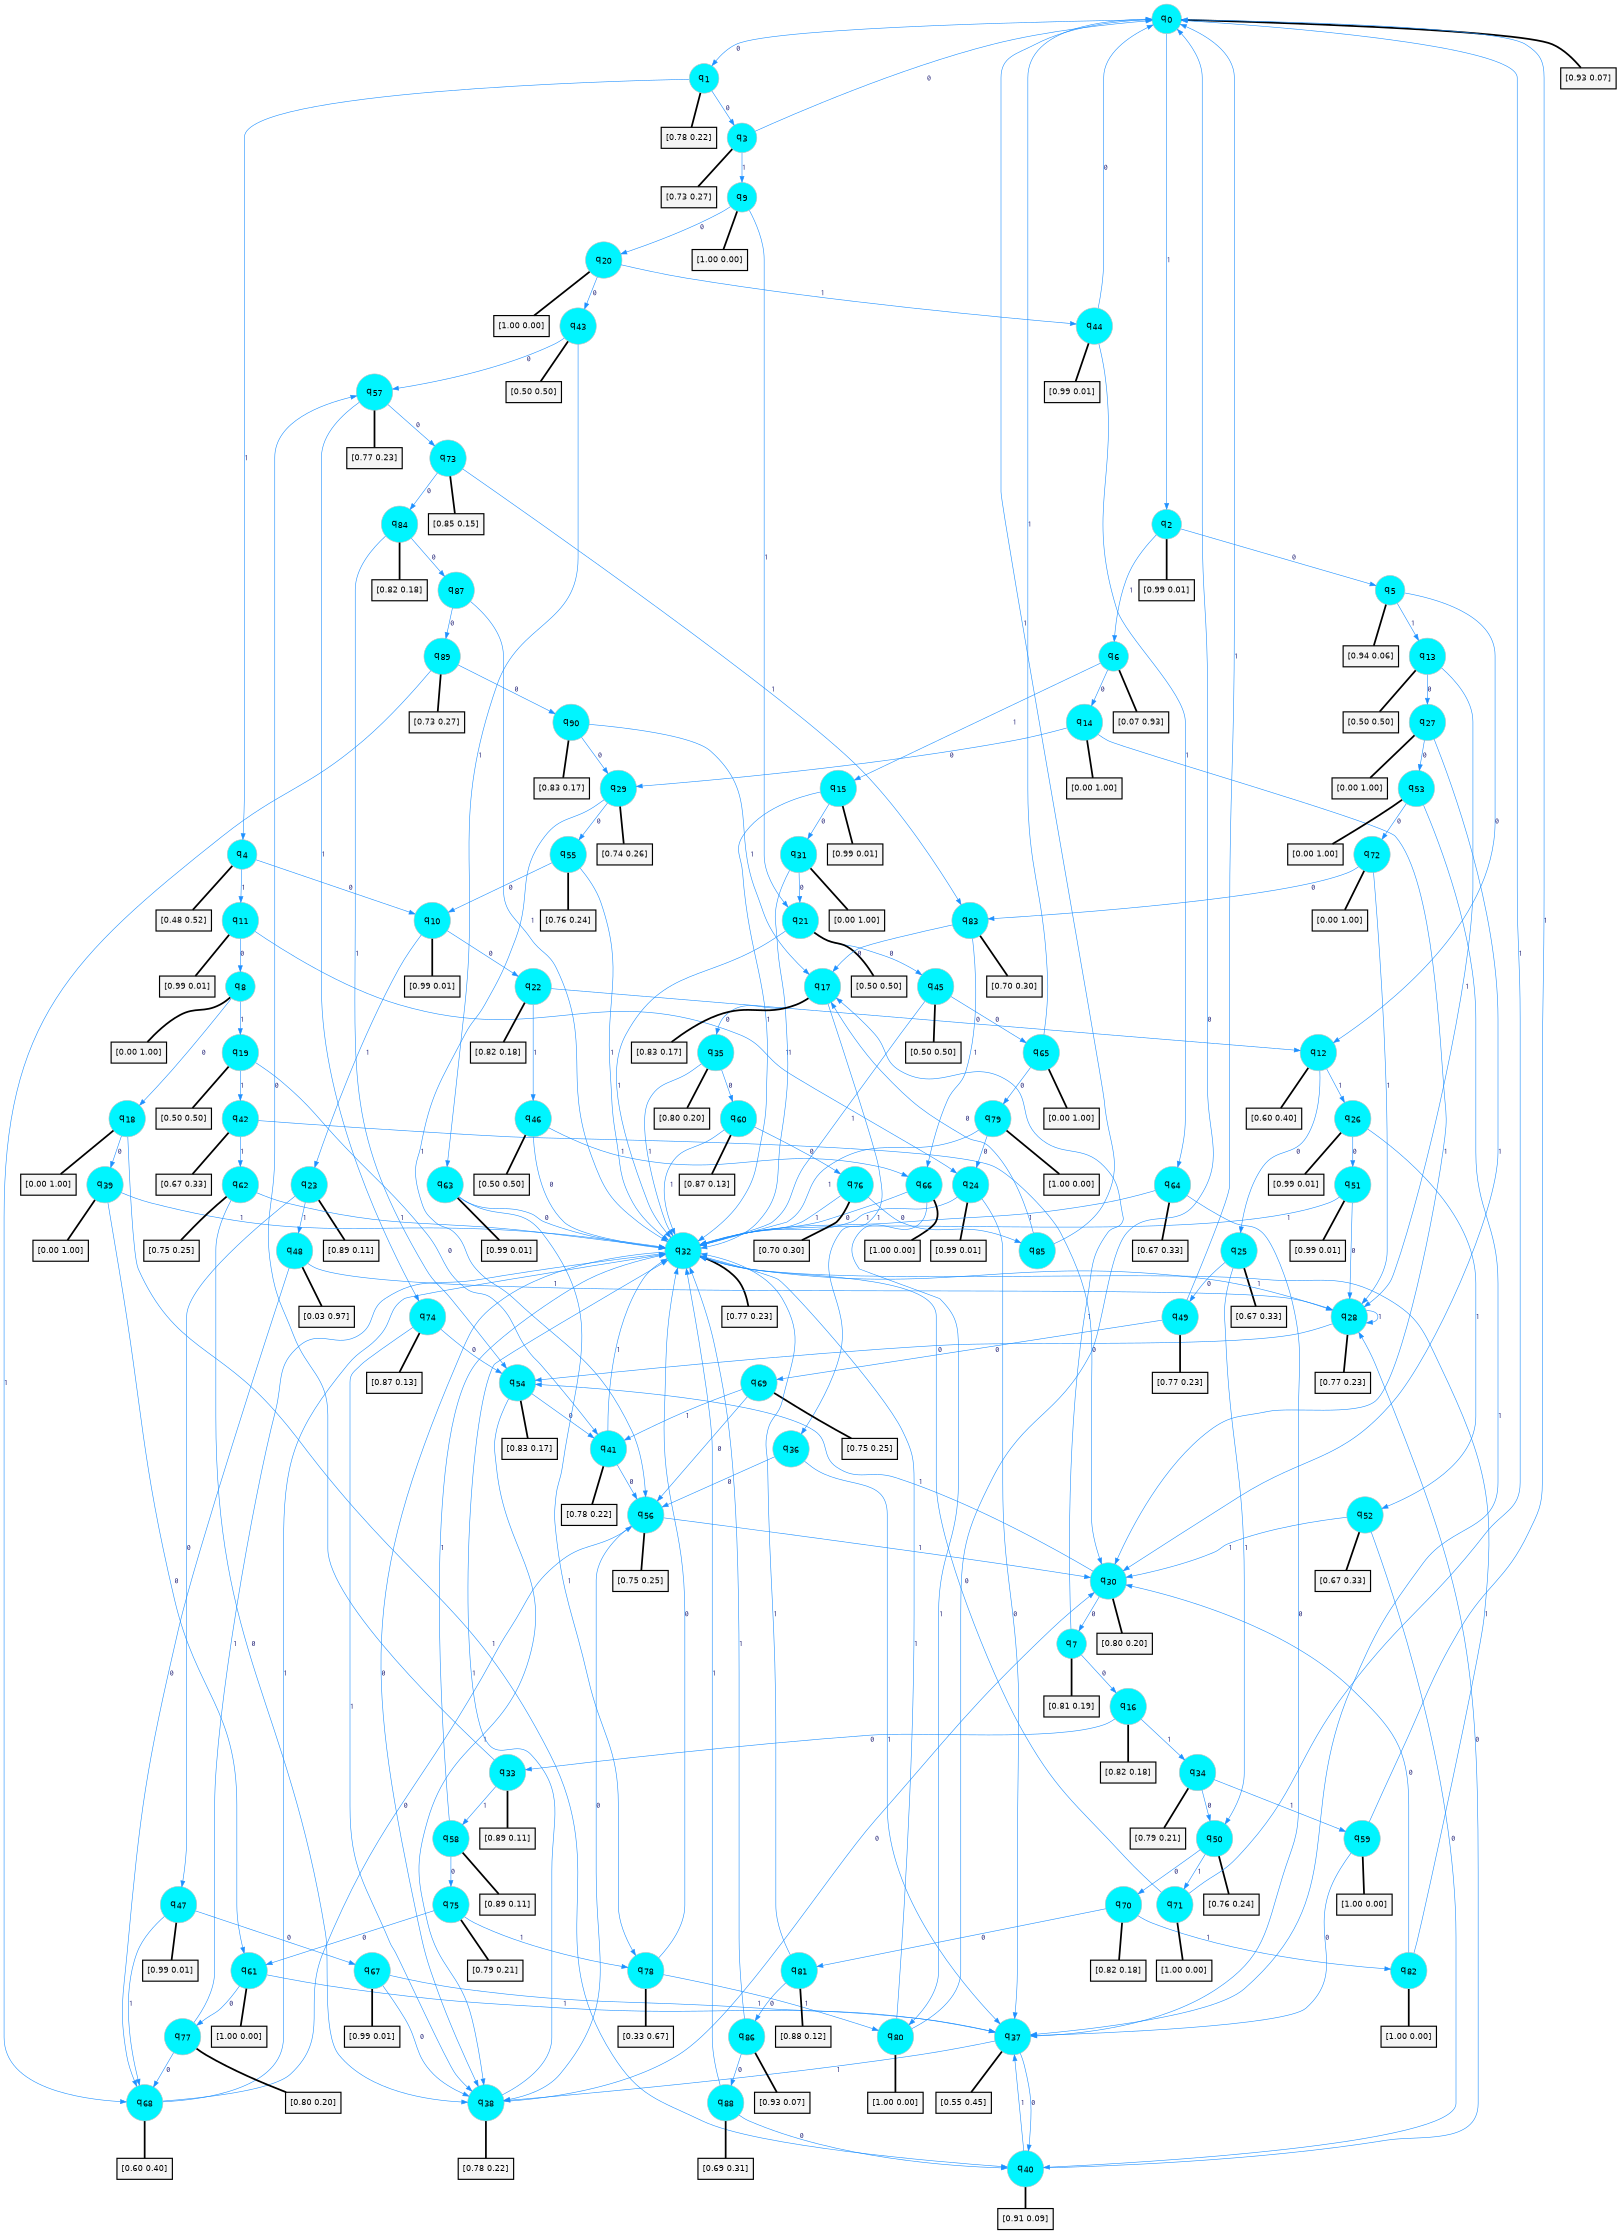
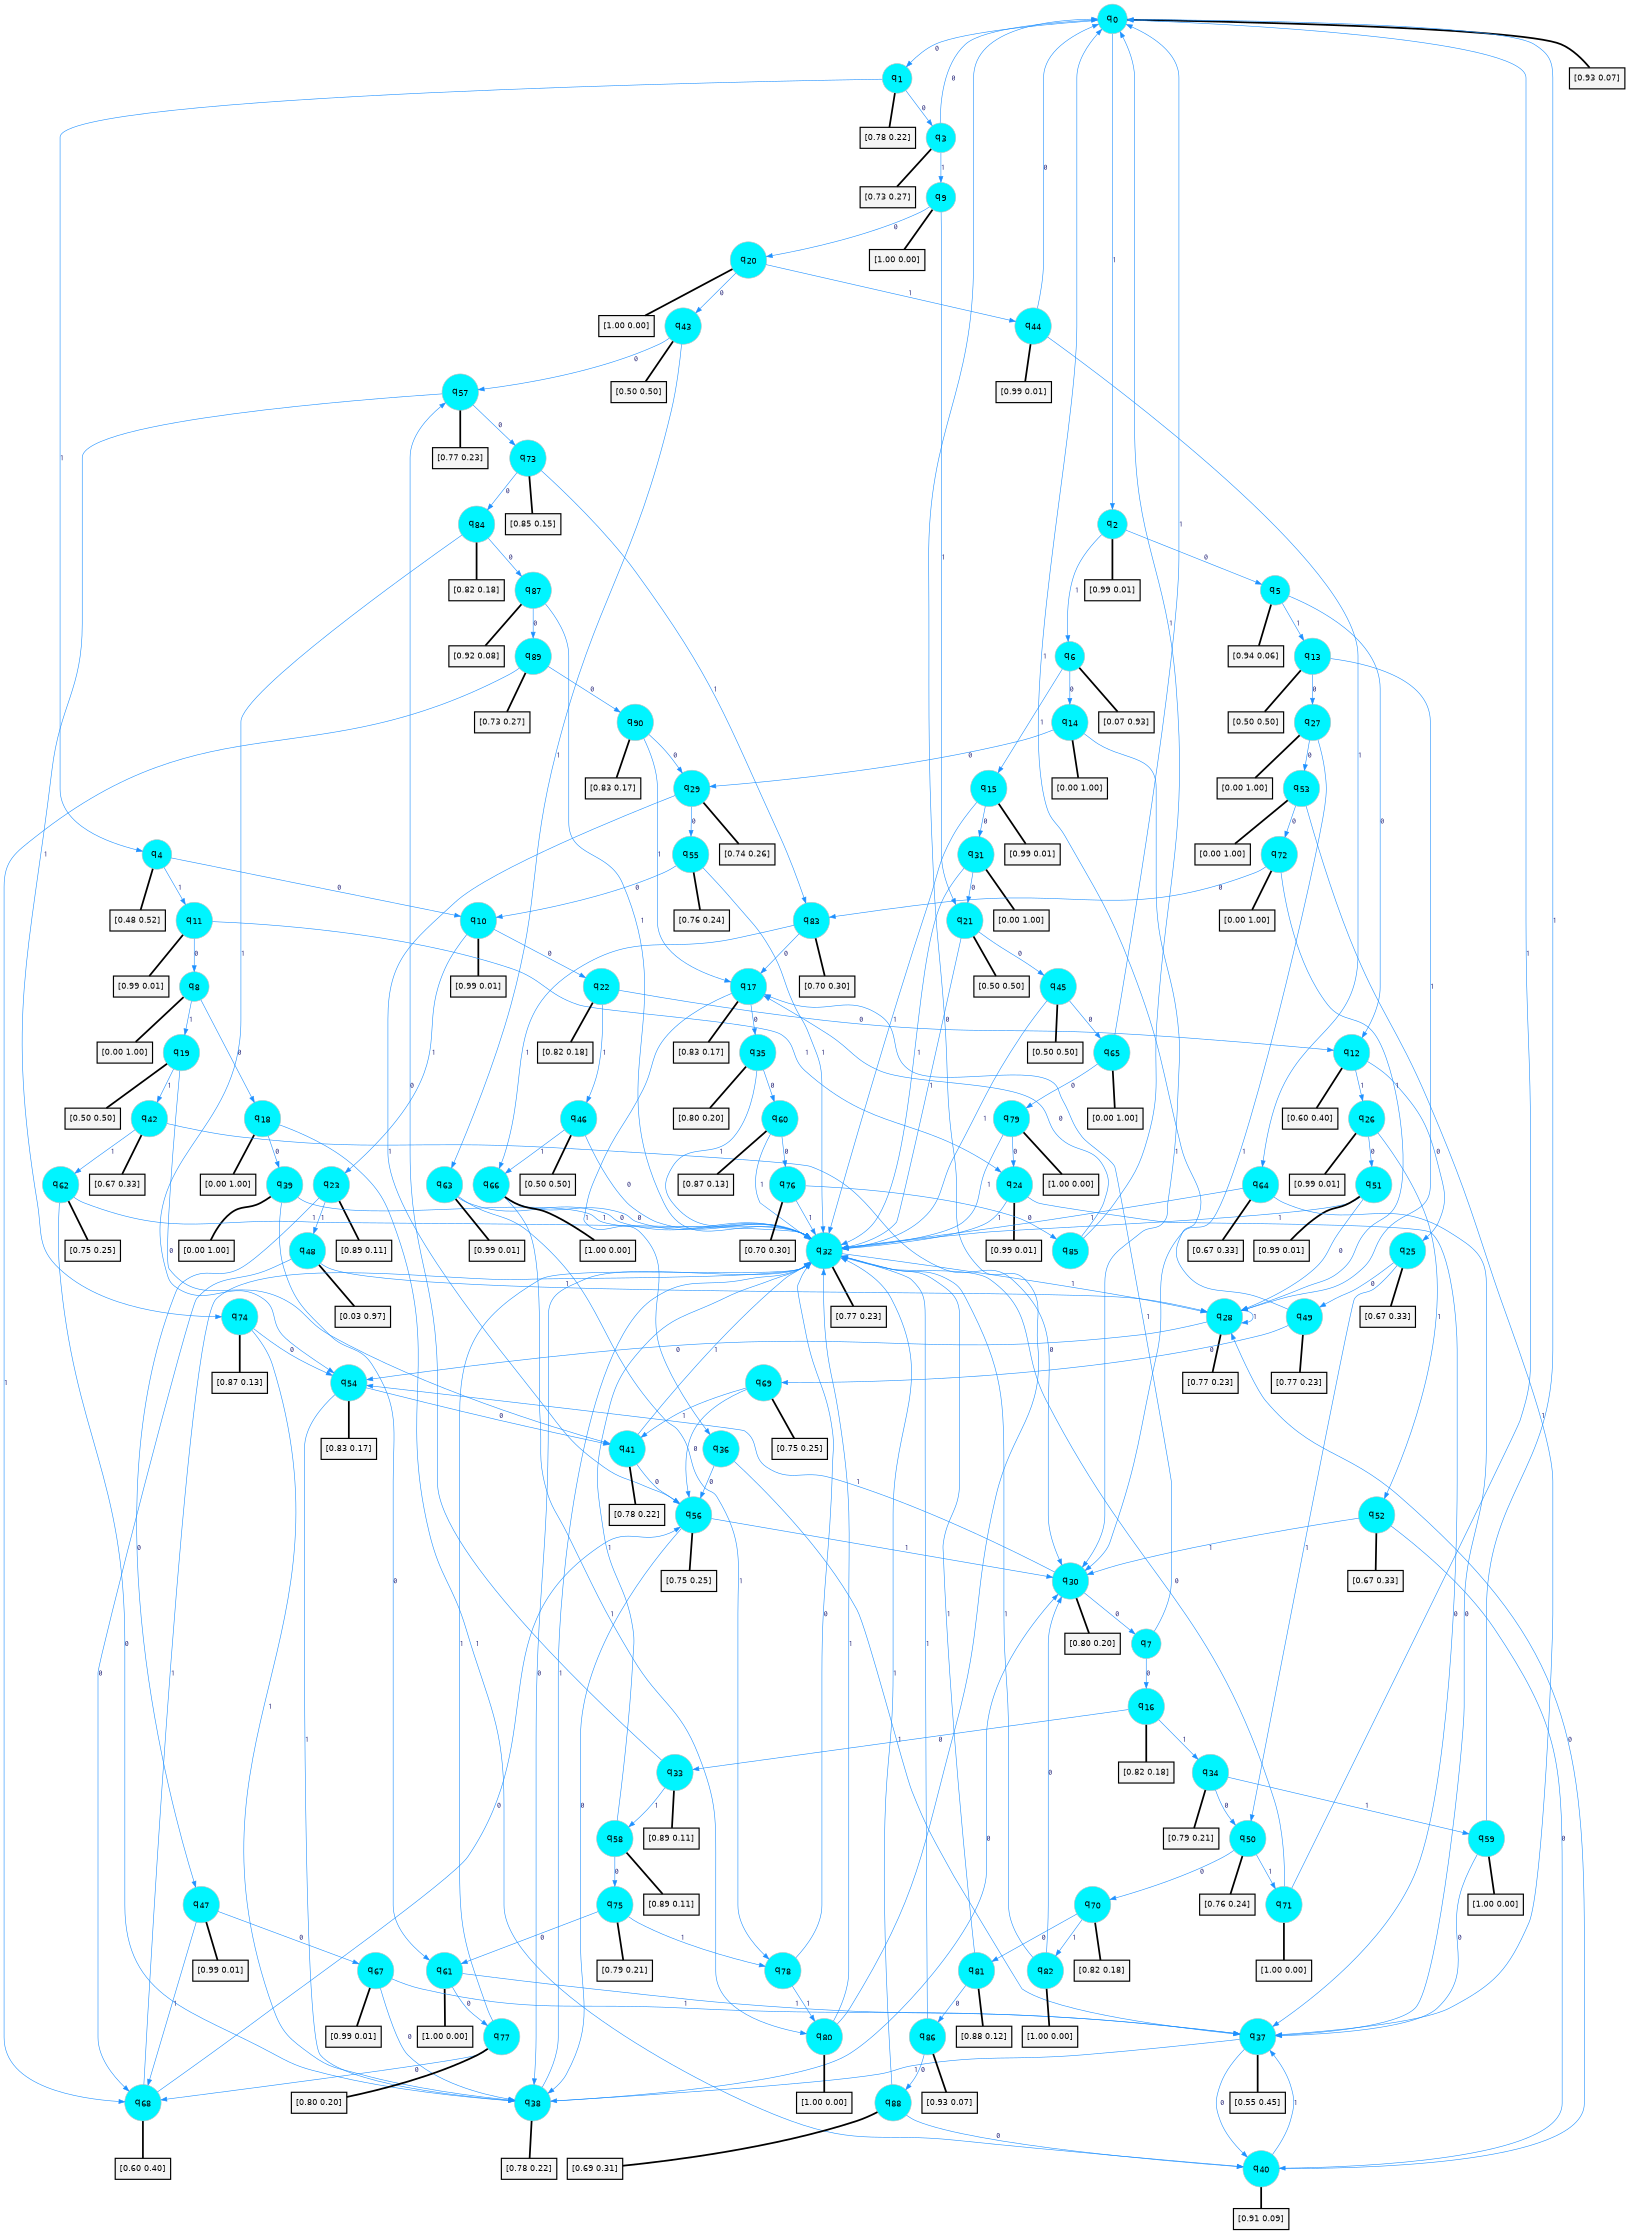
none -> (477, 656)
(1072, 1706) -> none
(646, 2037) -> none
